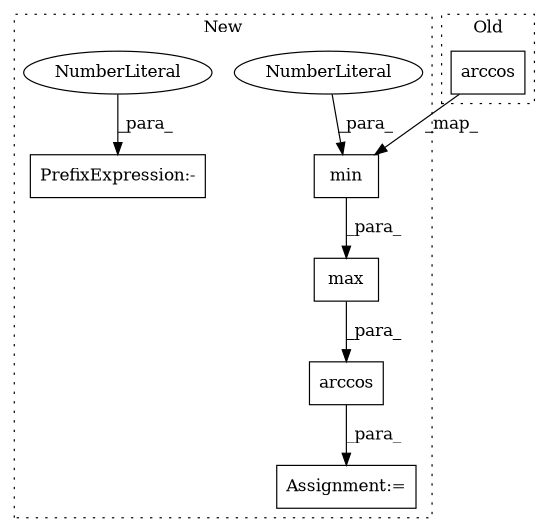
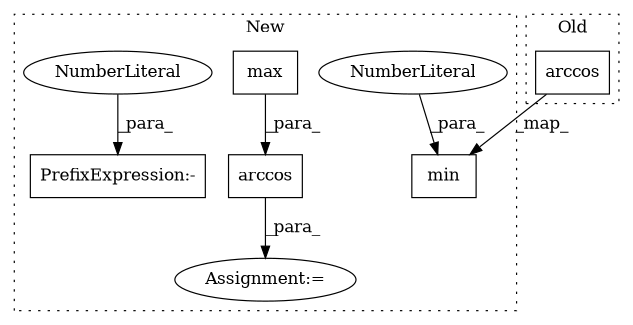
(346, 222) -> none
(346, 487) -> (265, 280)
